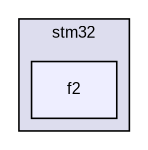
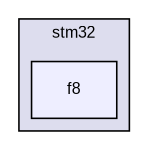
(74, 90) -> (74, 90)
